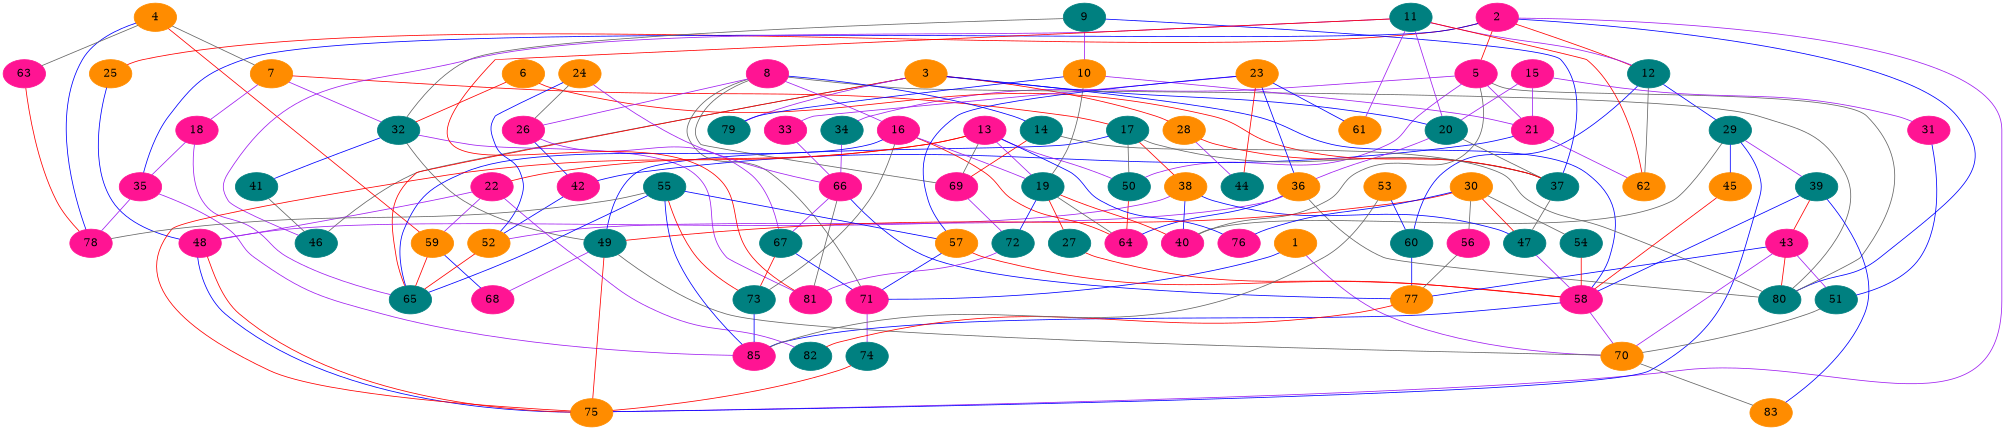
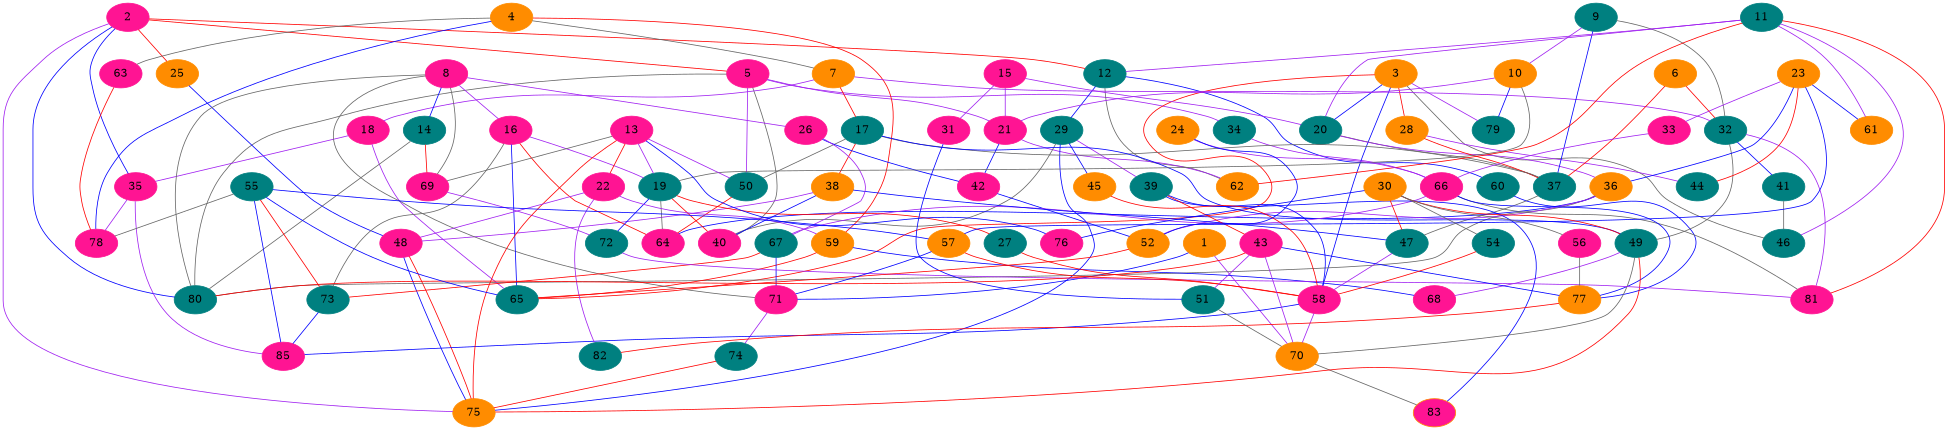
(552, 102) -> none
(1385, 187) -> none
(1771, 413) -> (1434, 413)
